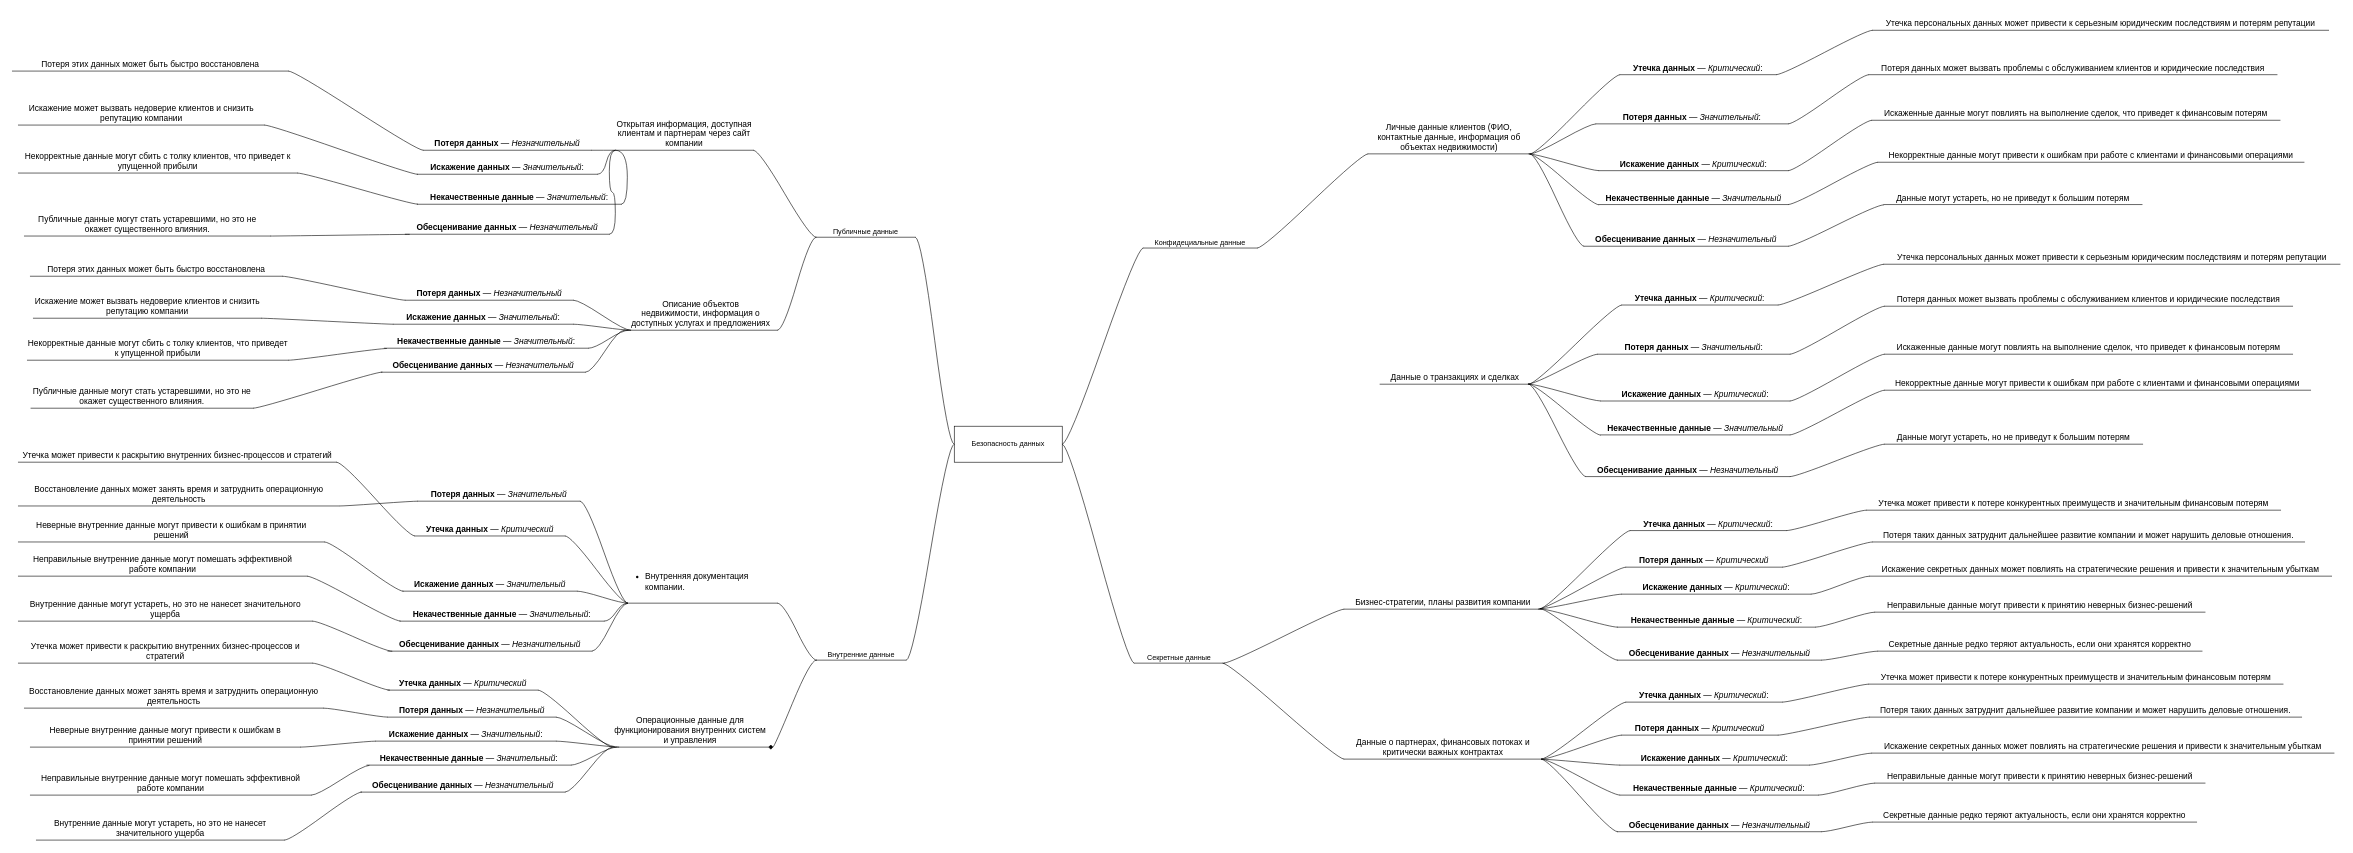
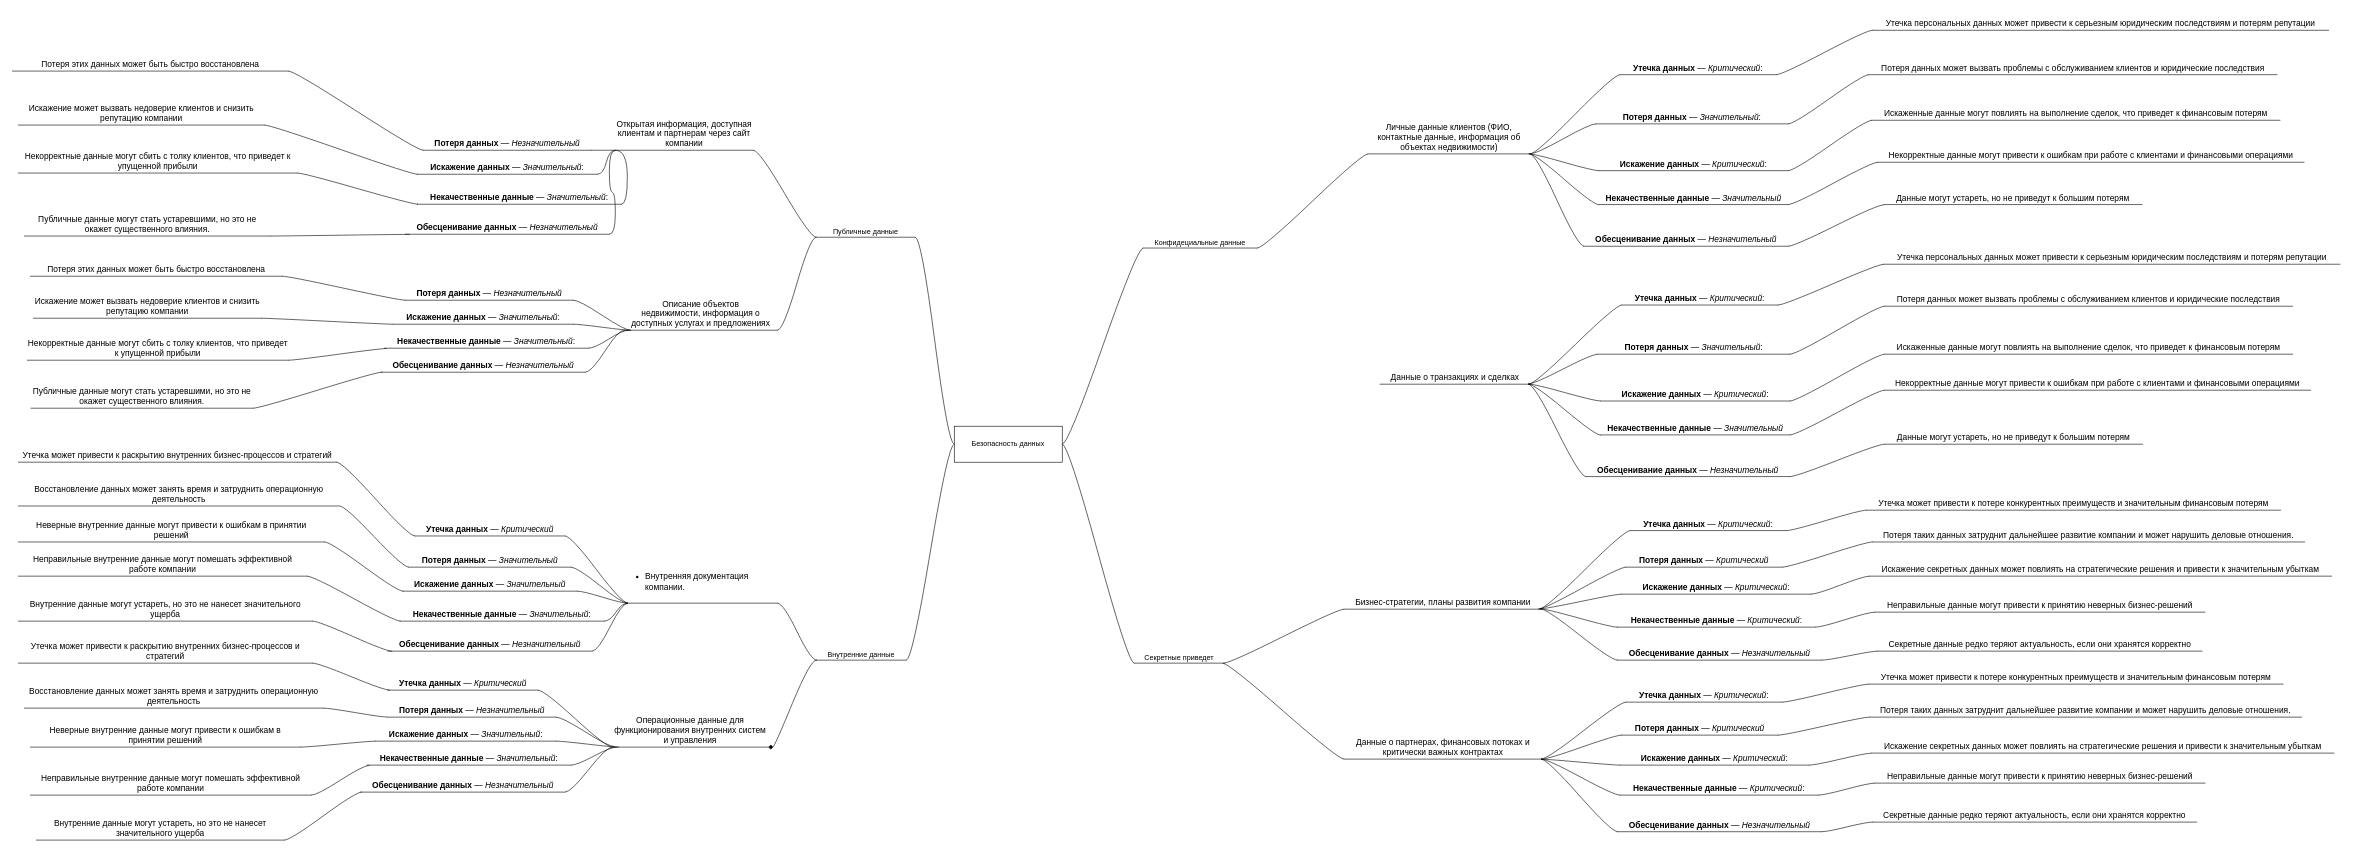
(499, 492) -> (490, 558)
(1179, 657) -> (1179, 657)
